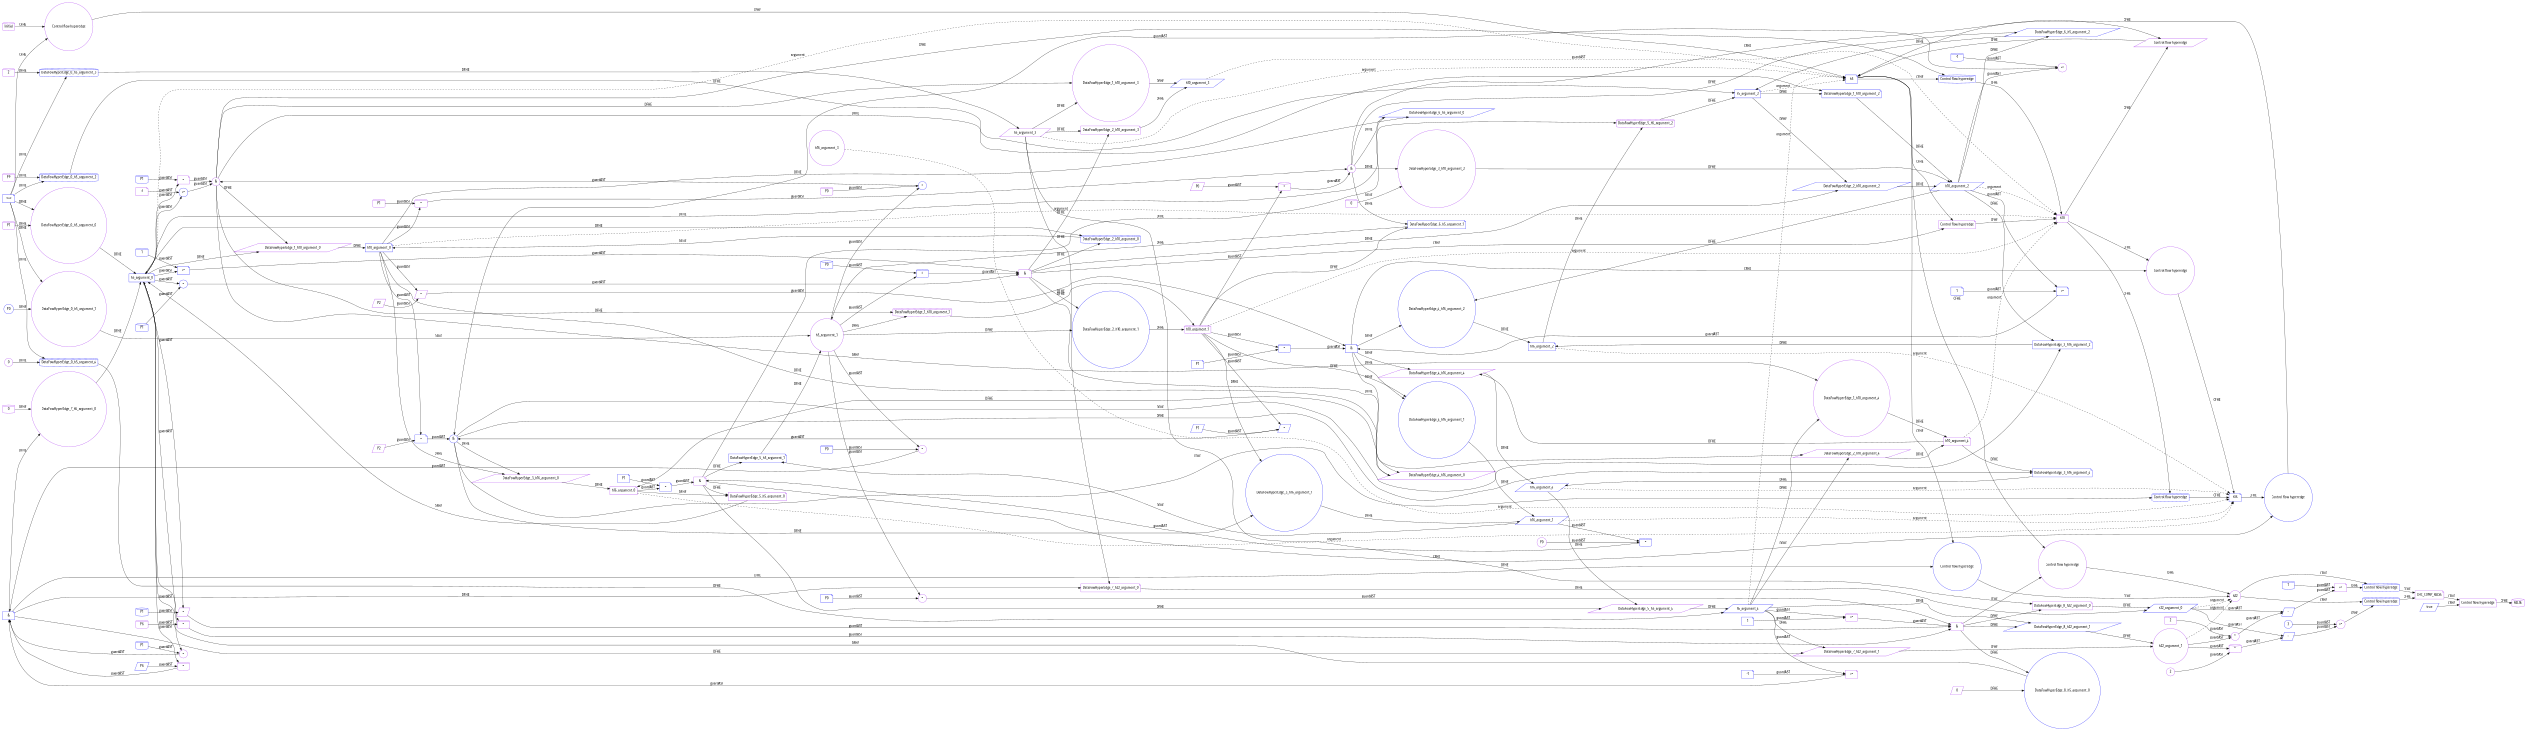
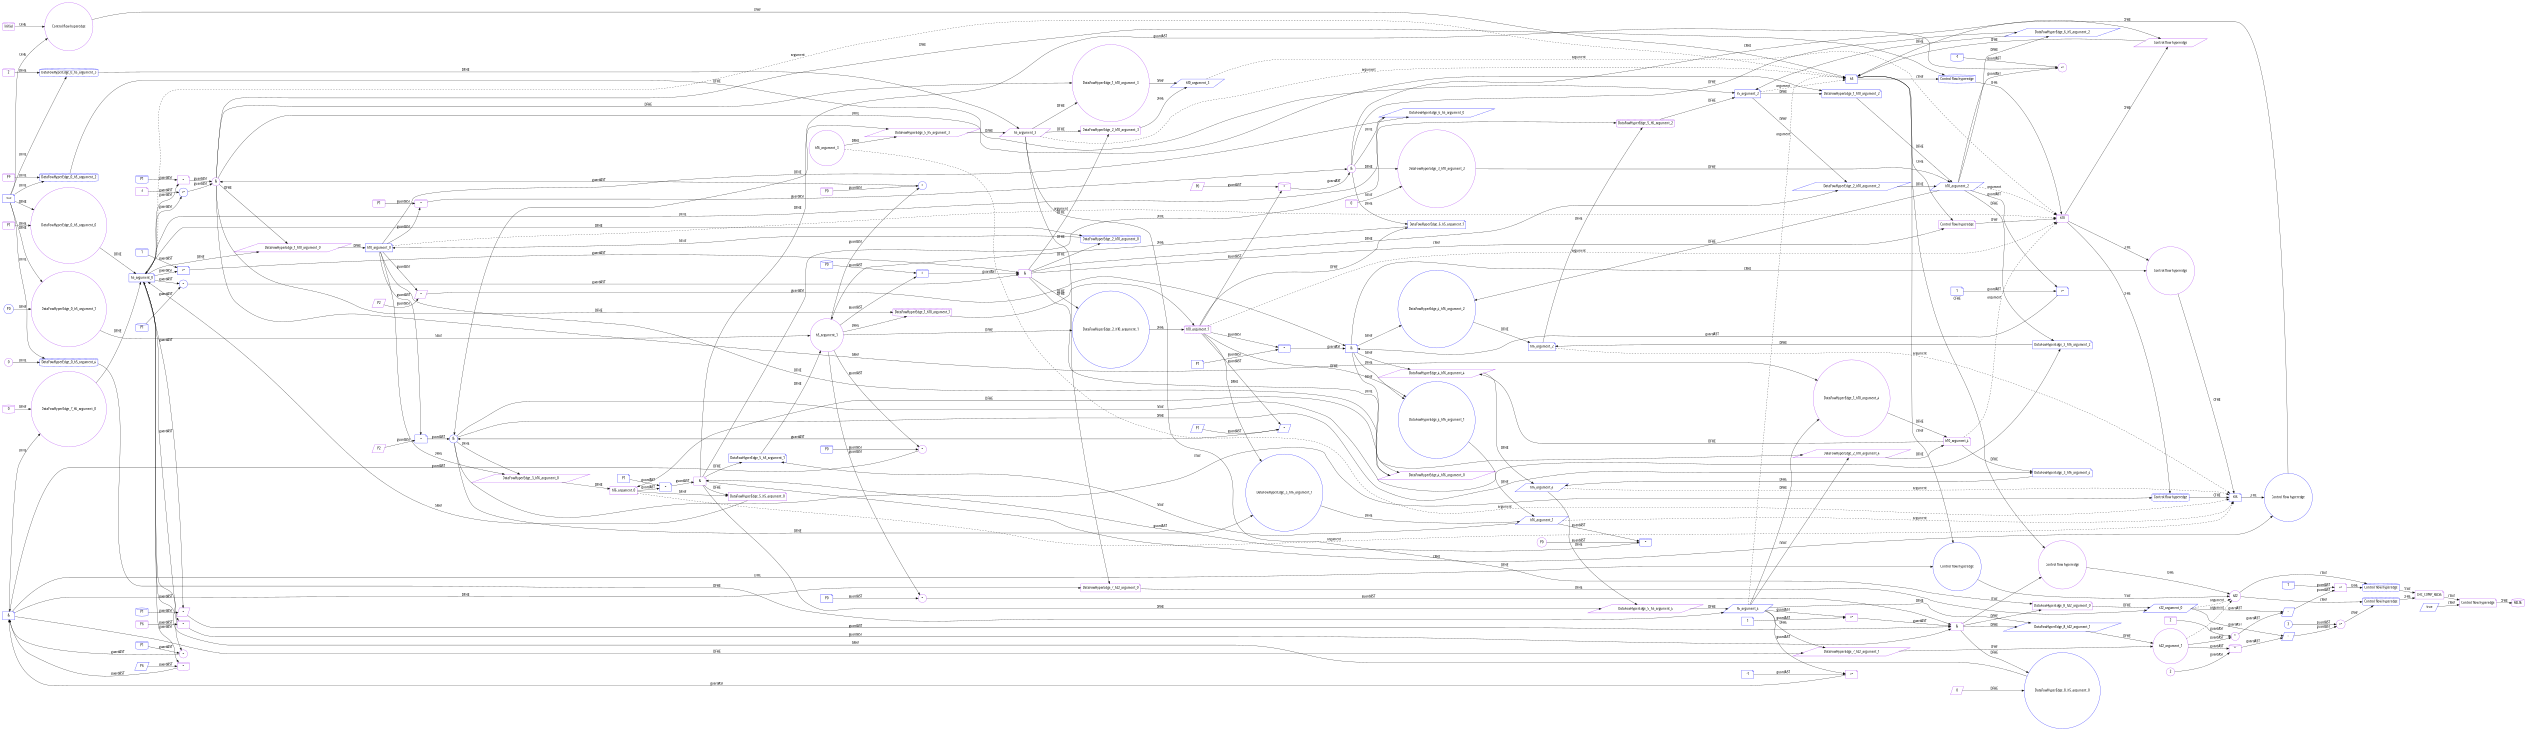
(1579, 58) -> (1579, 58)
none -> (922, 133)
